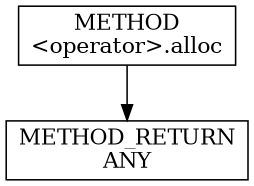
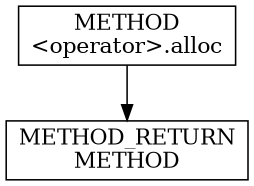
(127, 161) -> (127, 161)
